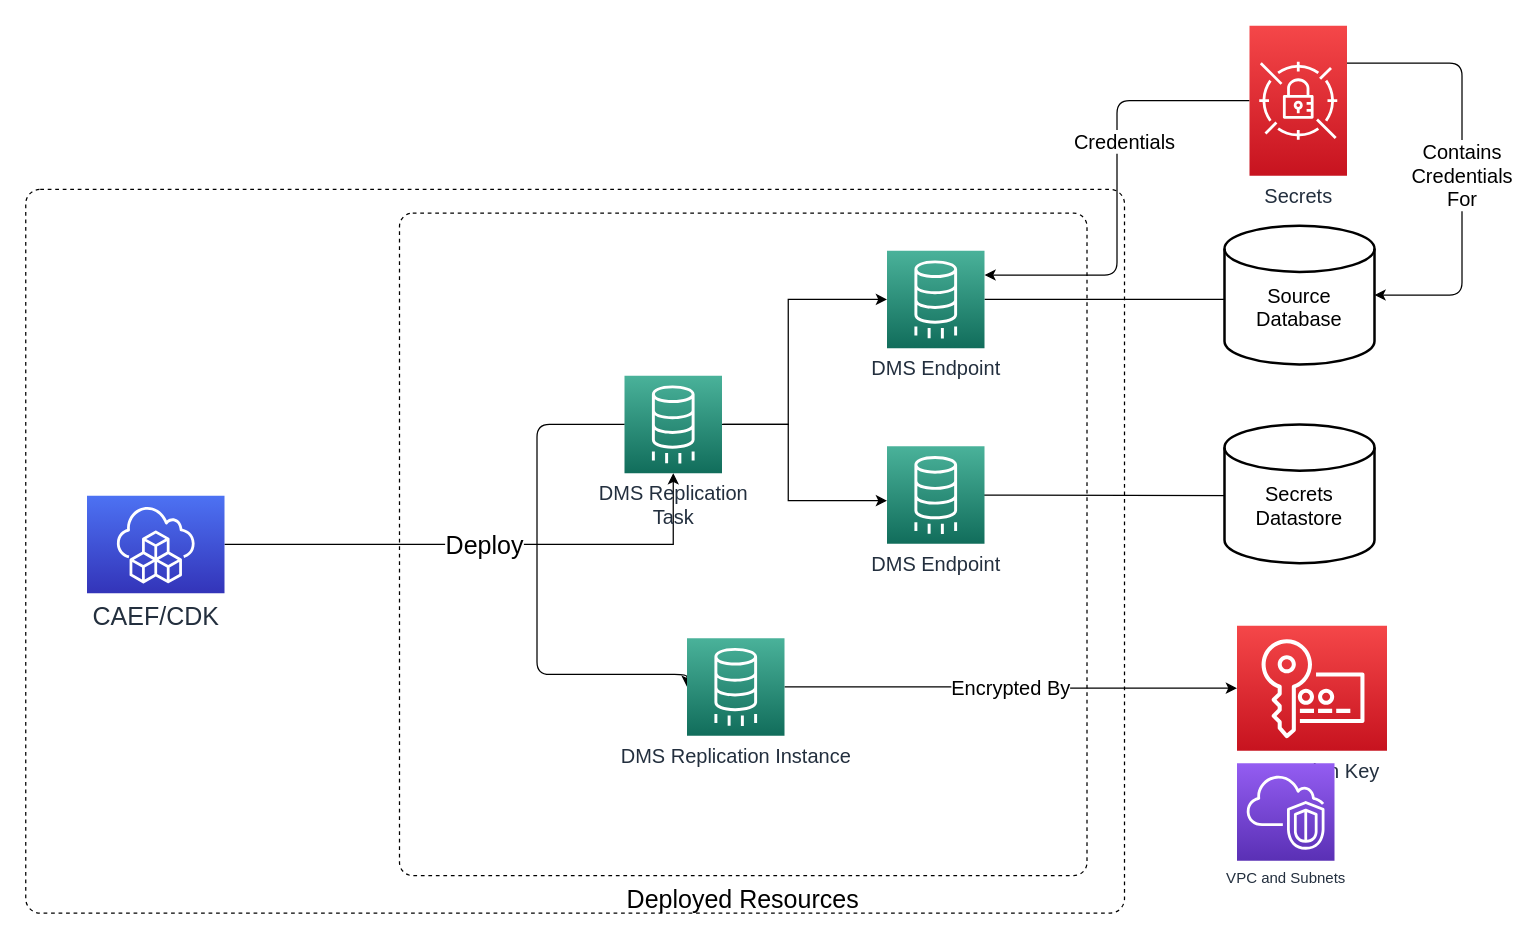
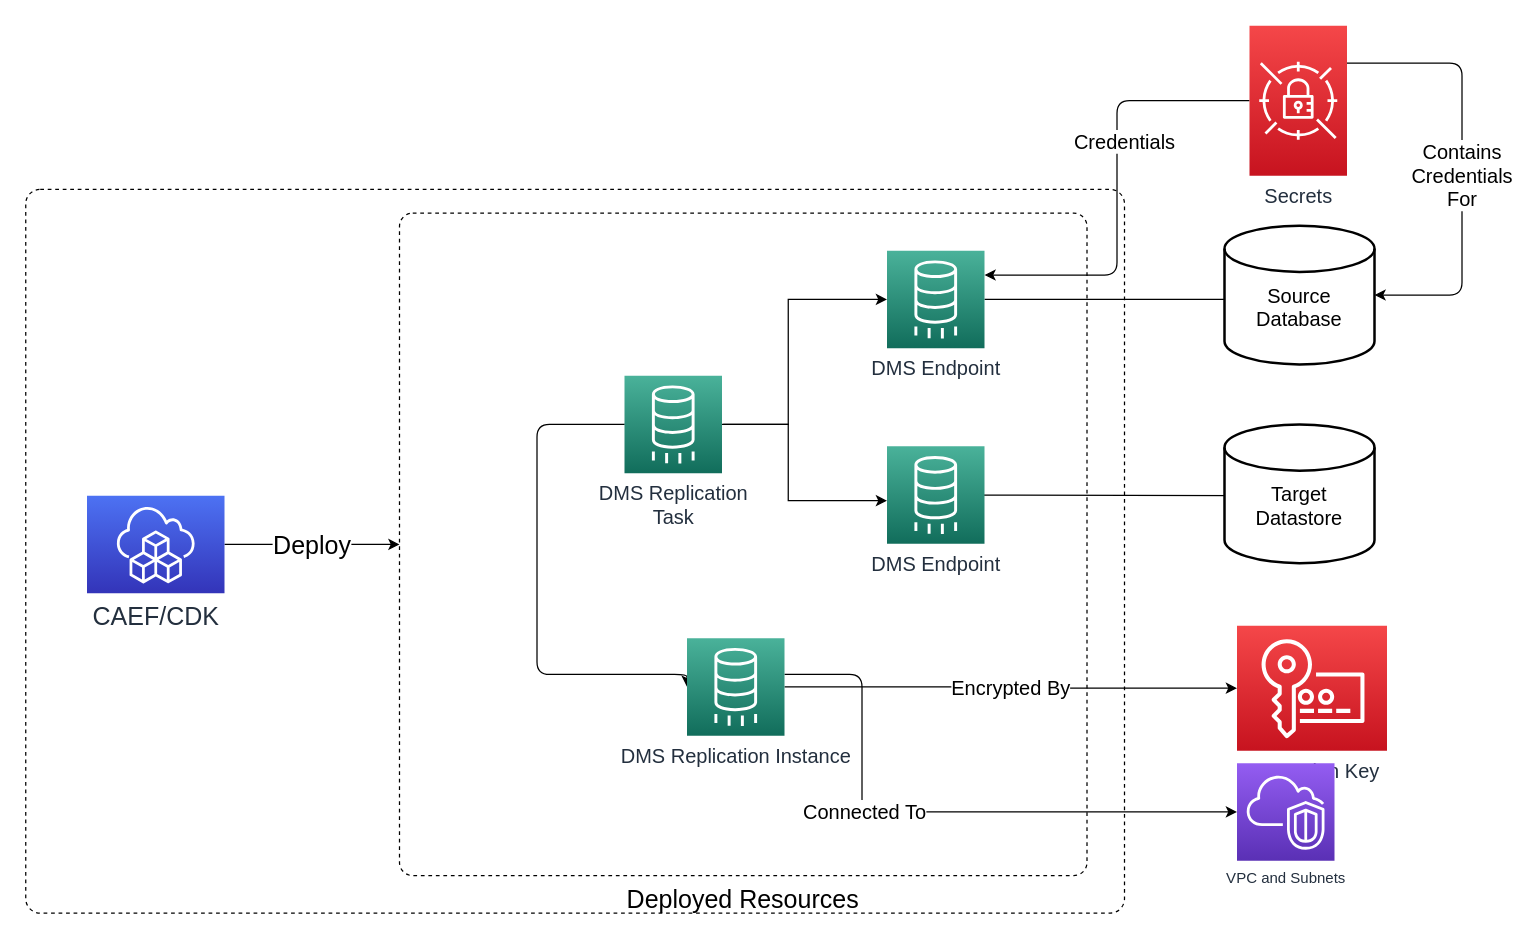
(1299, 494) -> (1299, 494)
(562, 544) -> (311, 544)
none -> (1069, 812)
